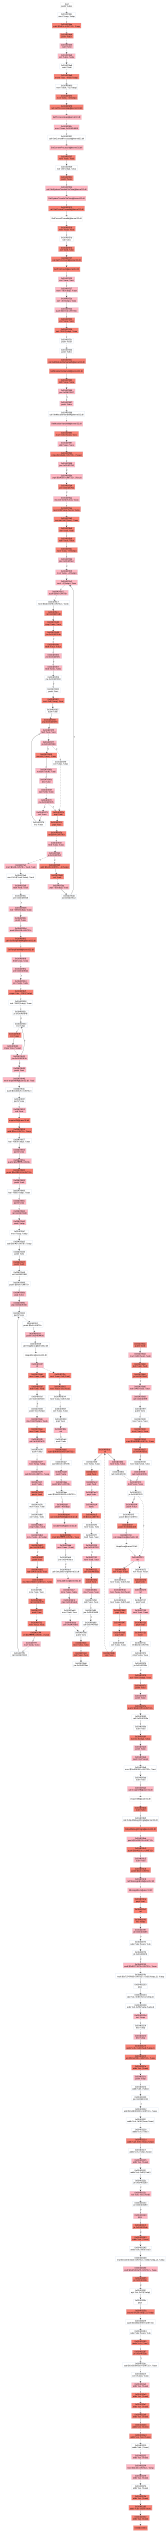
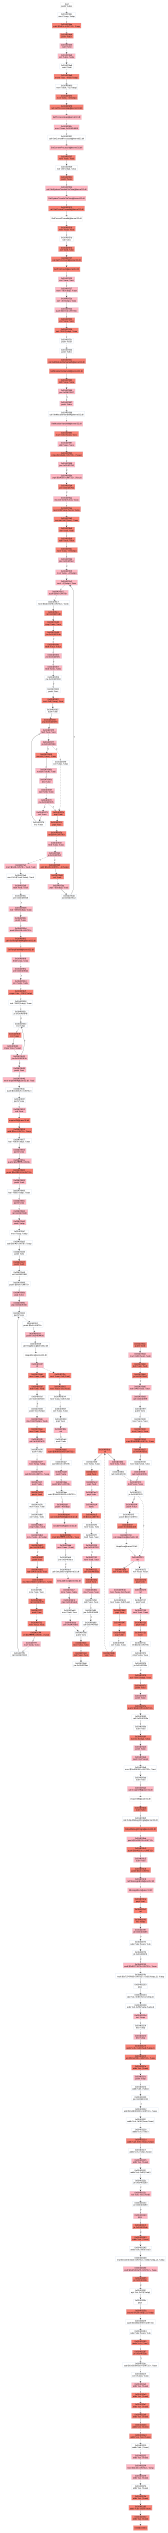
(120, 1581) -> none
